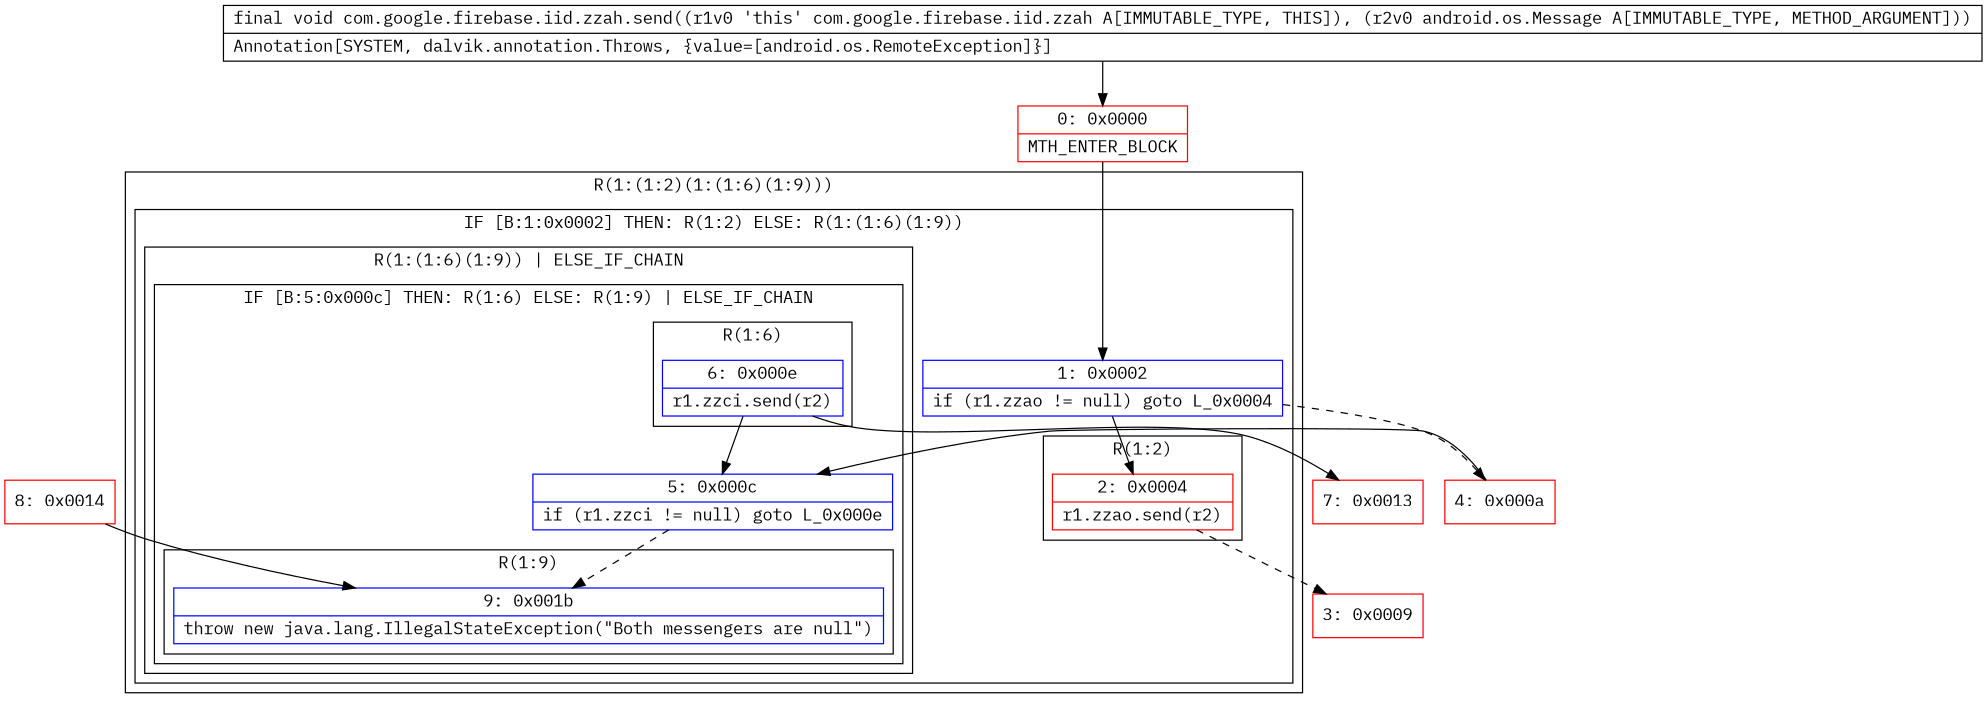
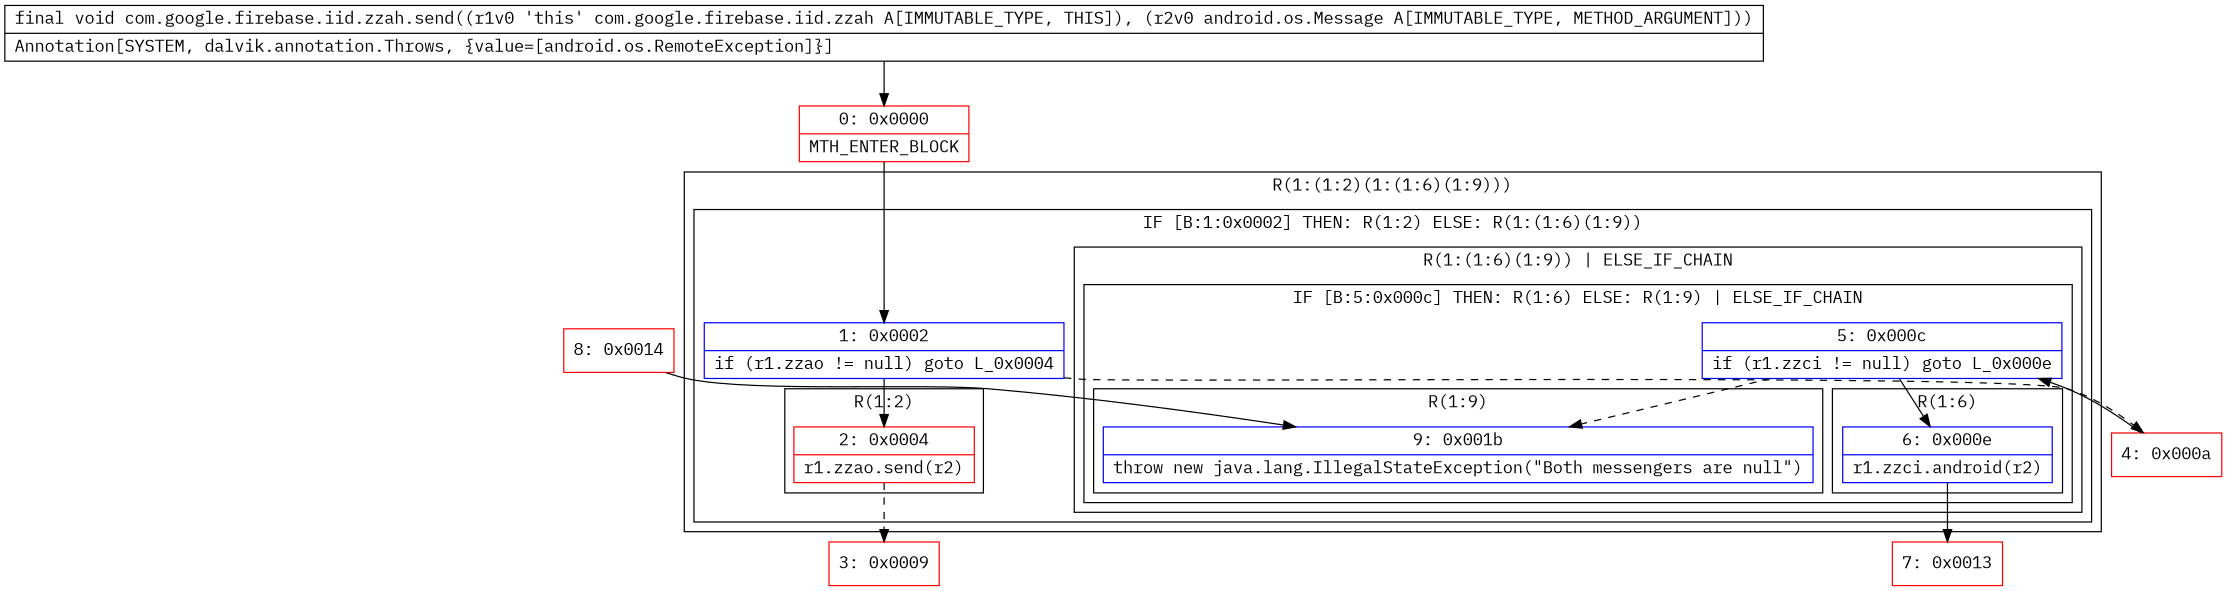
(753, 401) -> (1947, 468)
(735, 439) -> (1911, 397)
